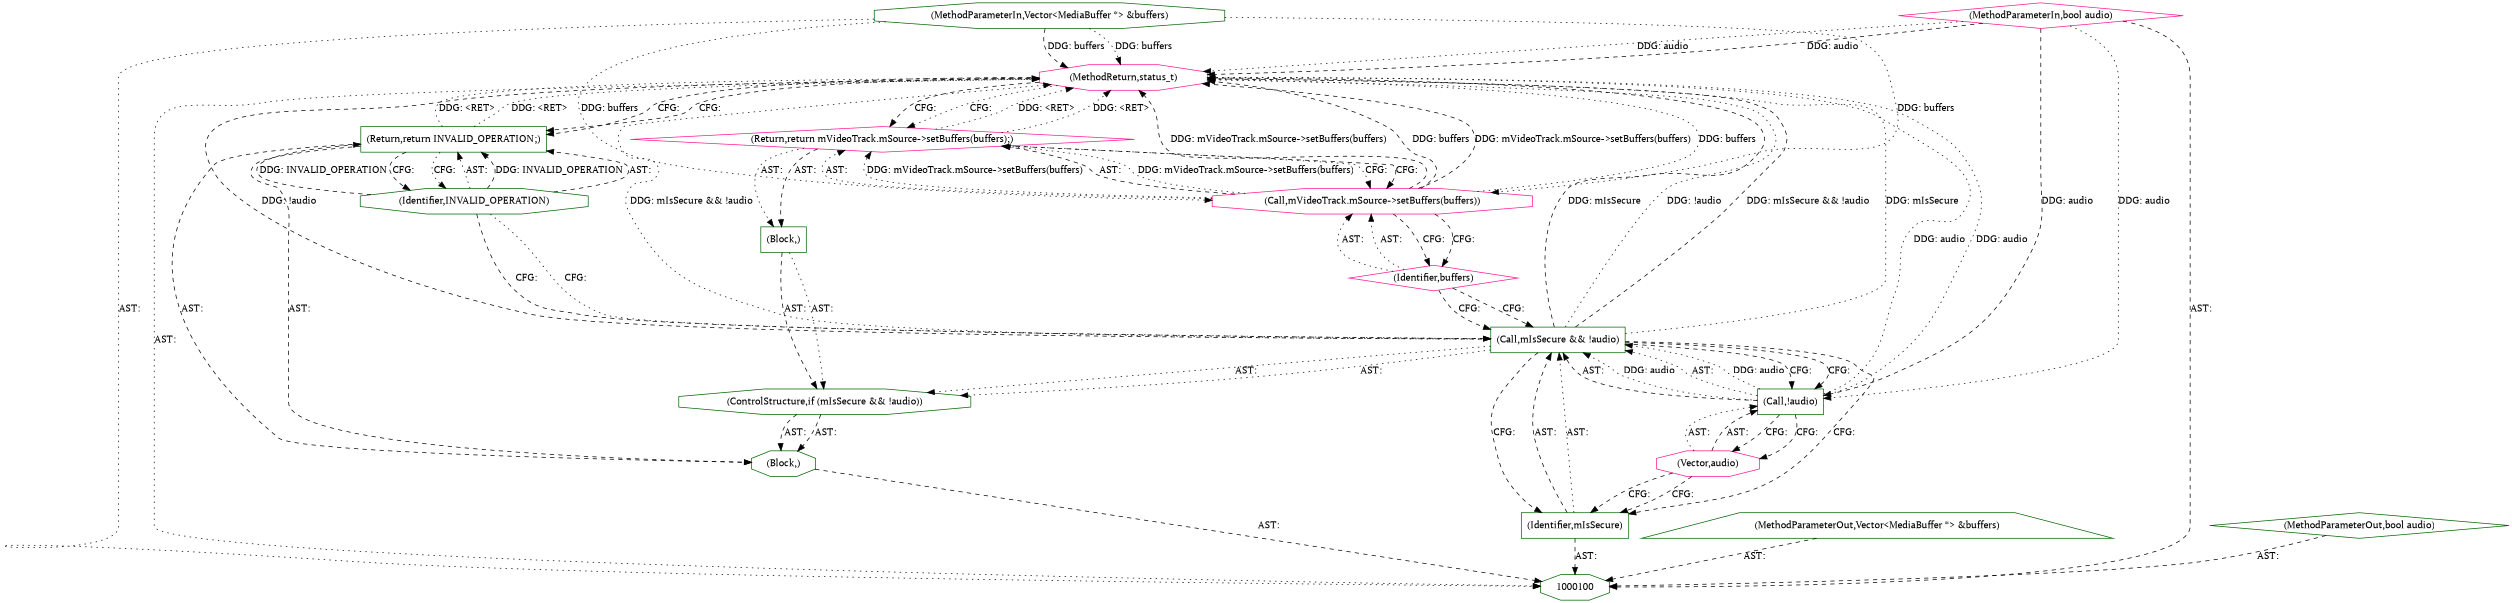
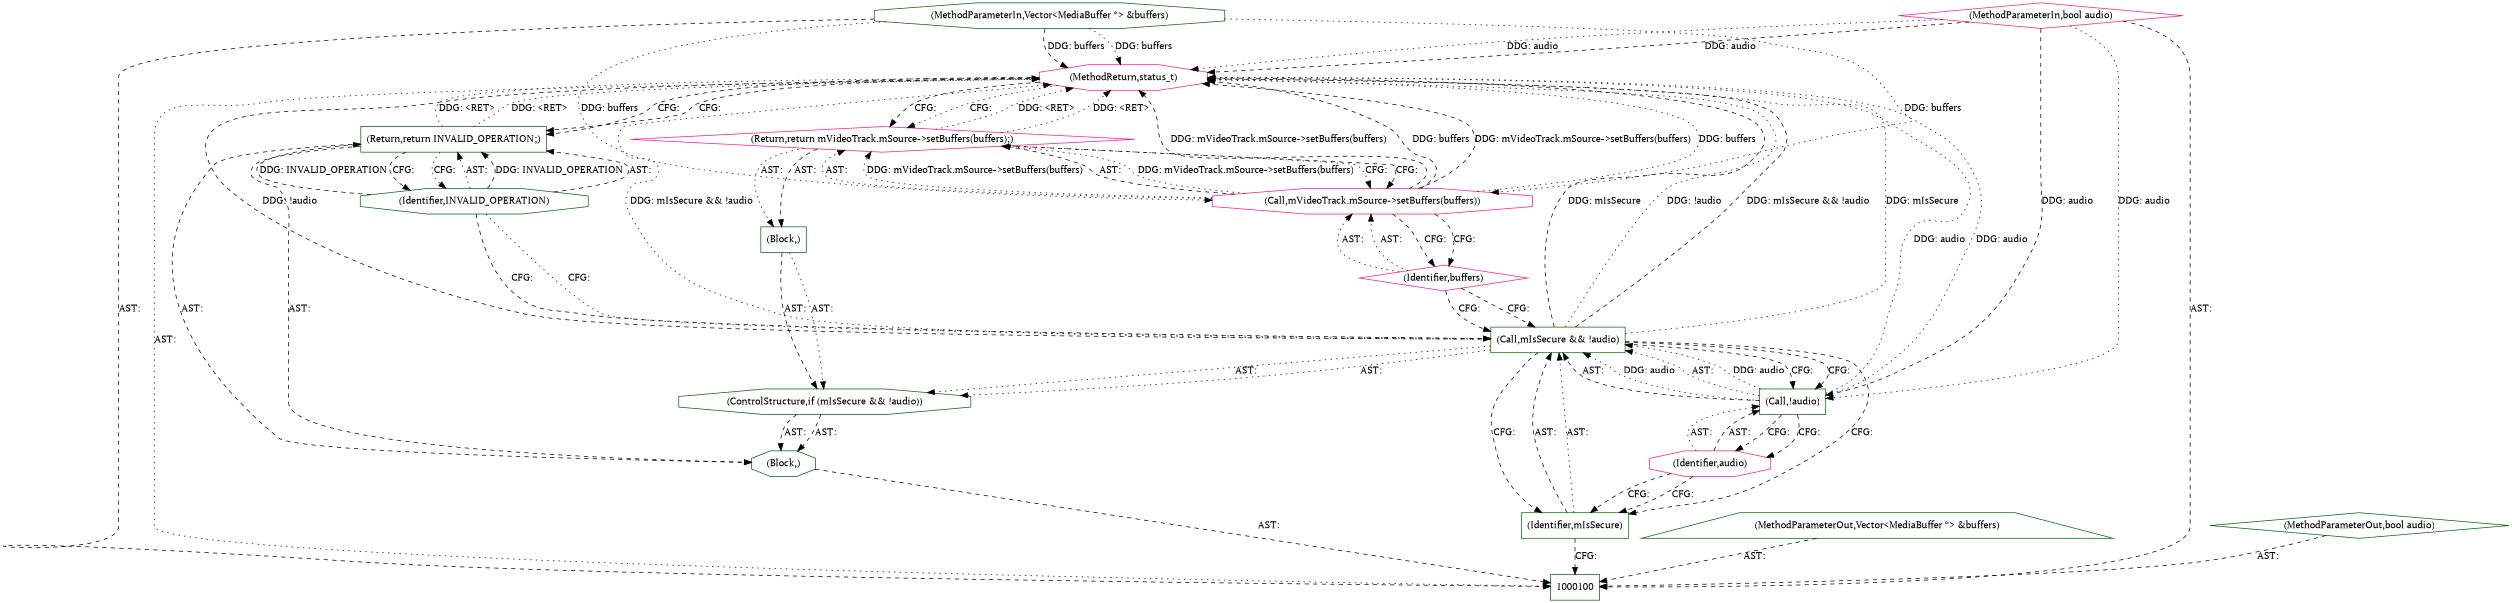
(1708, 464) -> (1710, 464)
(105, 548) -> (110, 548)
(1587, 556) -> (1587, 556)
(1575, 587) -> (1575, 587)
